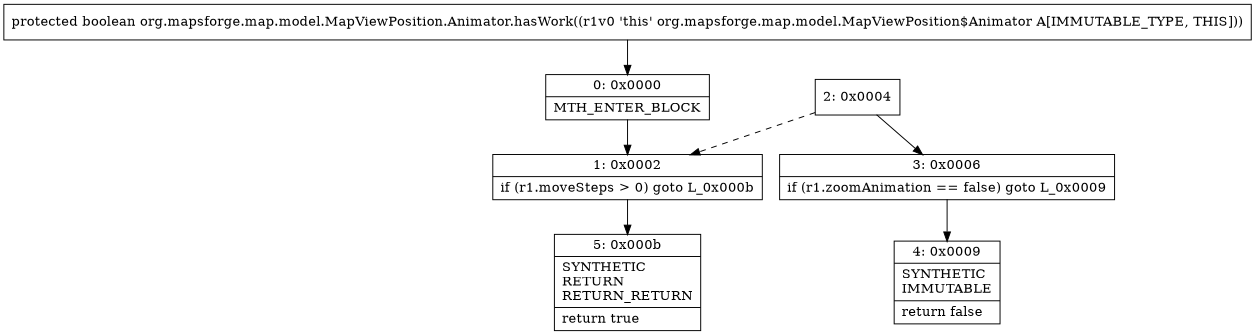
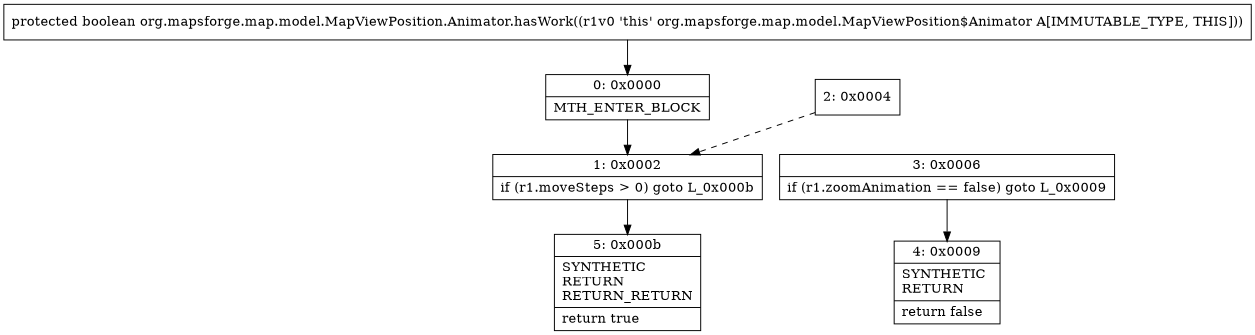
(896, 132) -> none
(947, 289) -> (933, 289)
